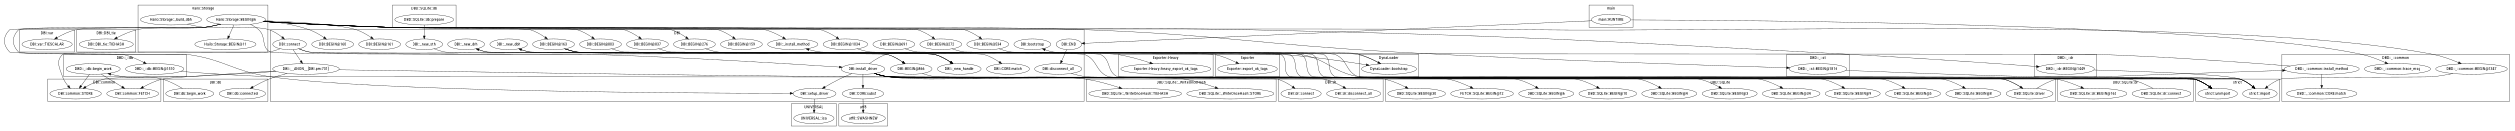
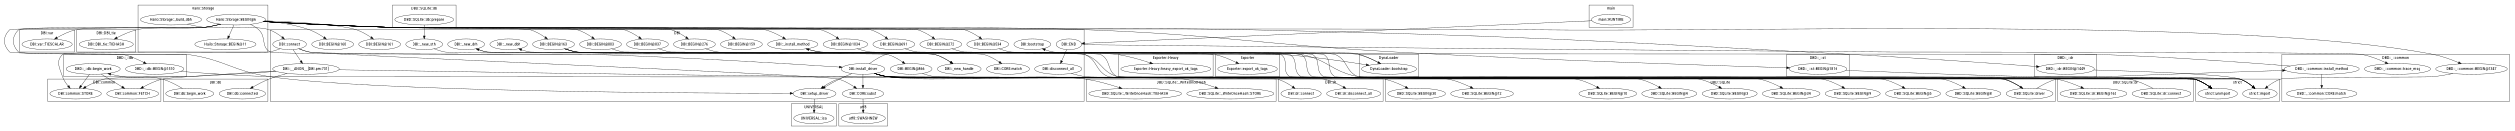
(2009, 27) -> (1734, 51)
none -> (575, 28)
(601, 53) -> (577, 65)
(735, 53) -> none
(1419, 77) -> (1096, 60)
none -> (1423, 77)
(1482, 94) -> (1482, 94)
(1546, 94) -> none
